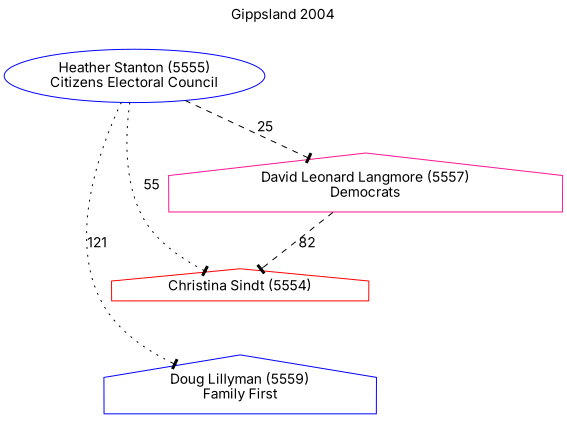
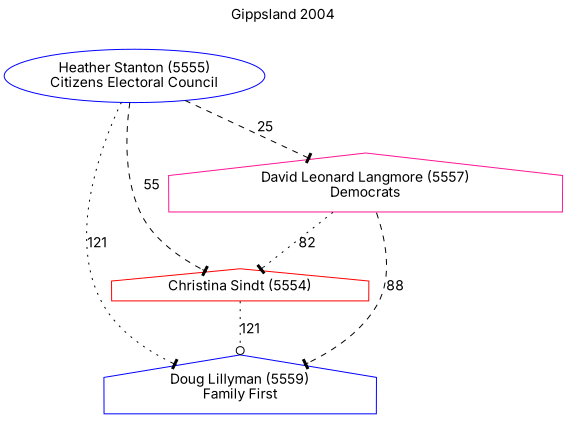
(136, 200) -> (136, 200)
(298, 240) -> (298, 240)
none -> (378, 303)
none -> (240, 324)
